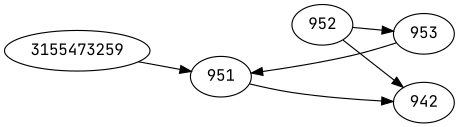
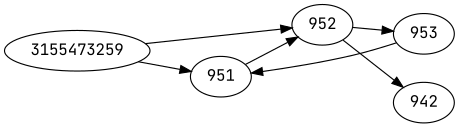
none -> (213, 36)
(315, 96) -> (267, 53)
